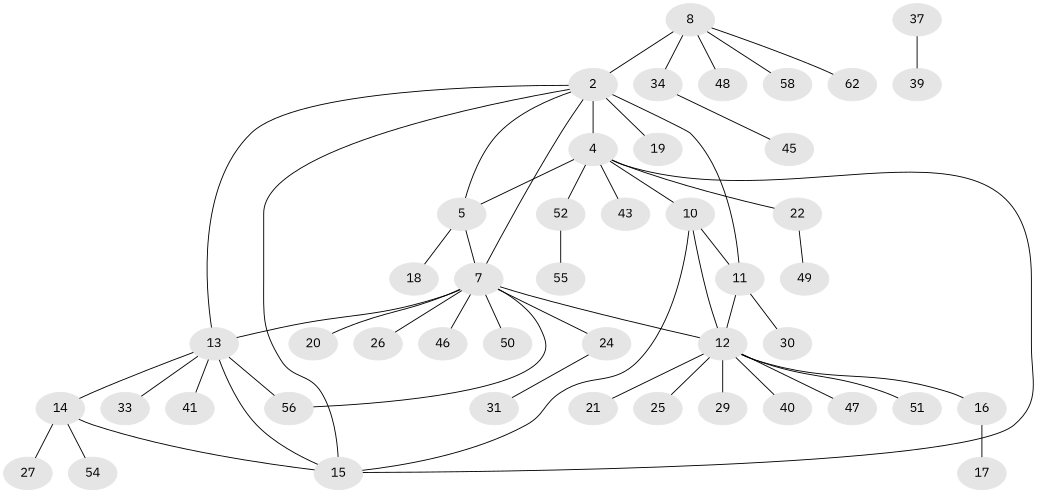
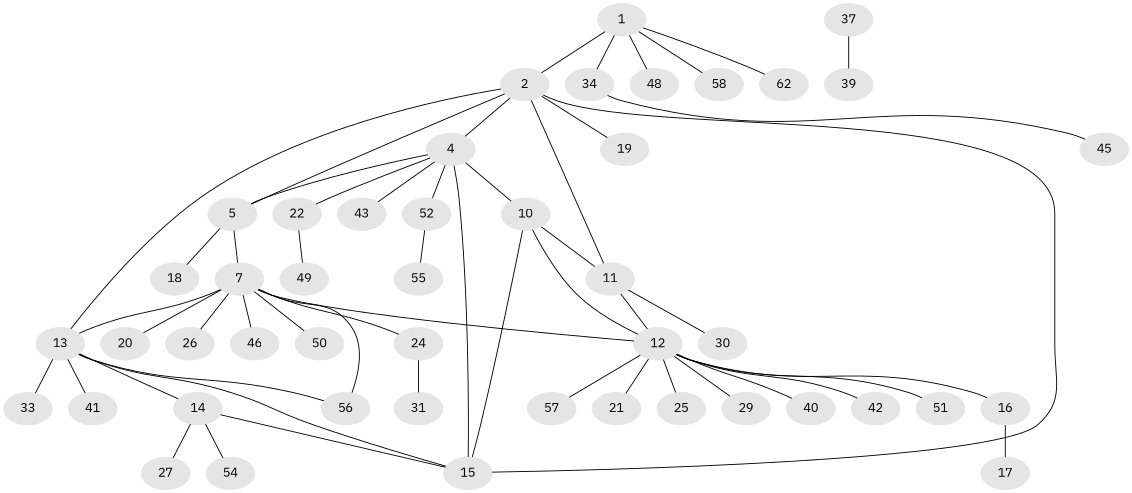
(690, 20) -> (622, 20)
(528, 188) -> none
none -> (552, 409)
(852, 409) -> (876, 409)
